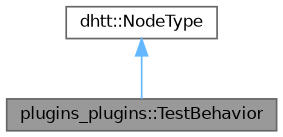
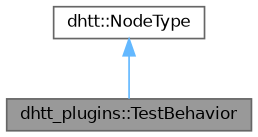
(142, 115) -> (129, 115)
